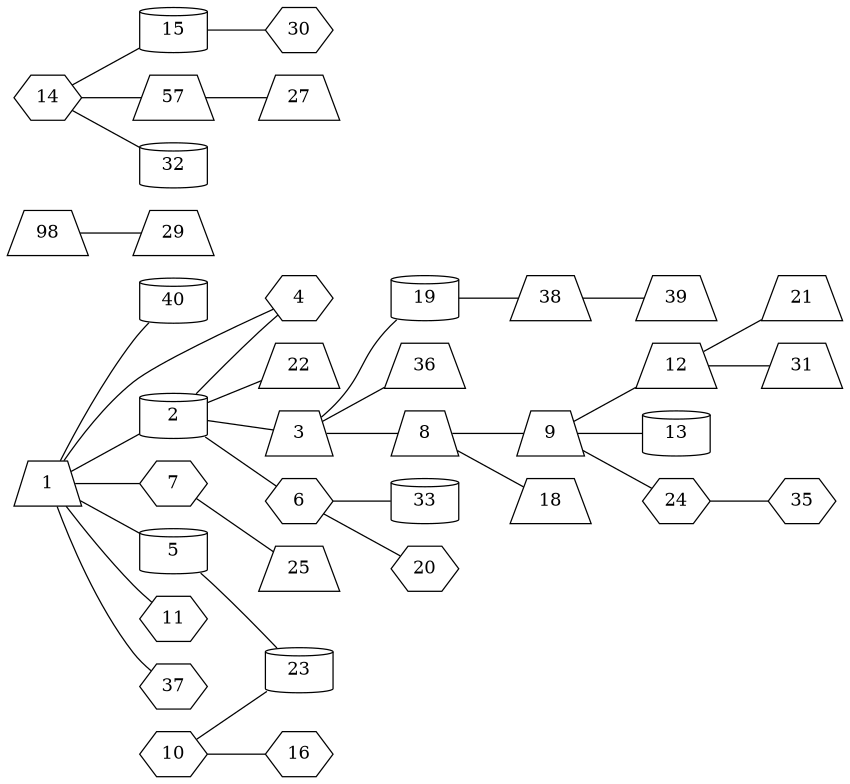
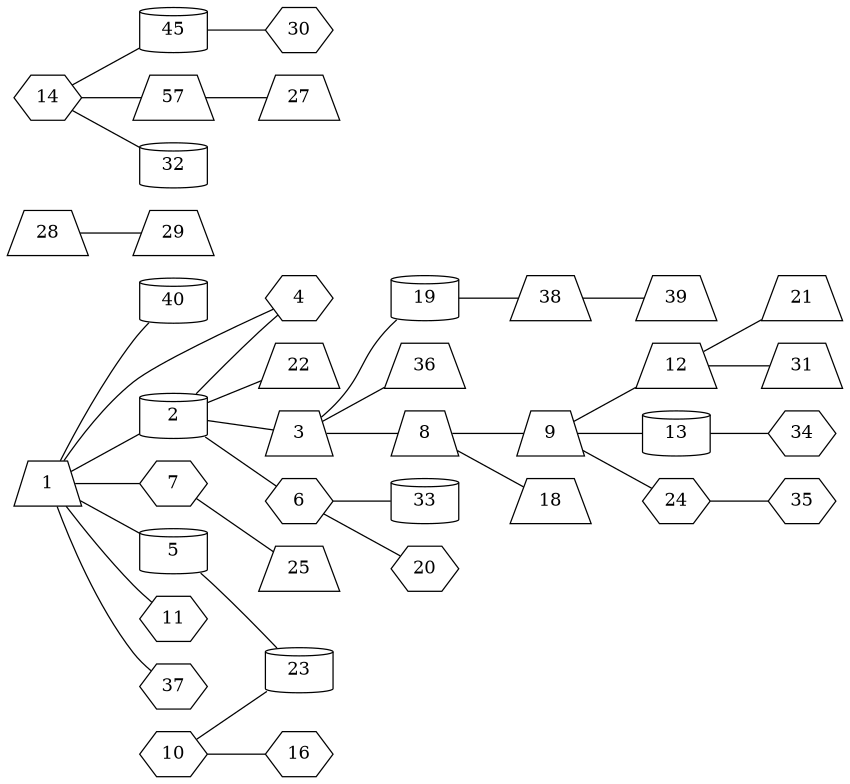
(174, 30) -> (174, 30)
(48, 233) -> (48, 233)
none -> (802, 433)
